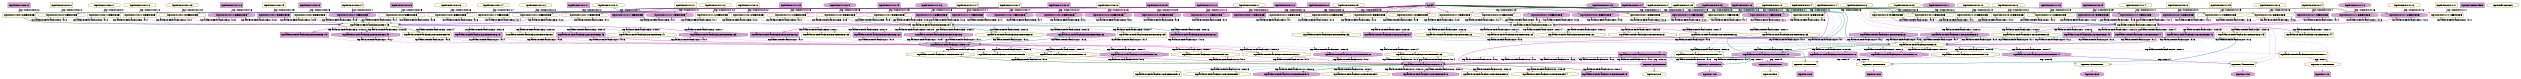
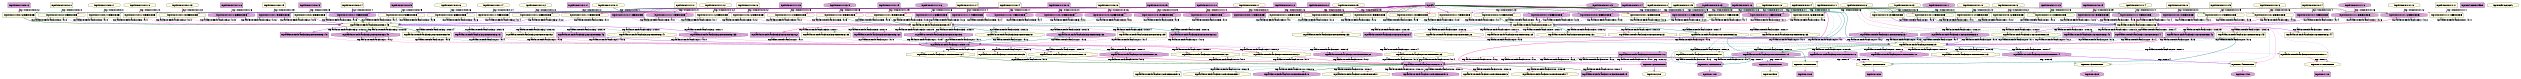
(1612, 12) -> (1612, 12)
(1624, 27) -> (1624, 27)
